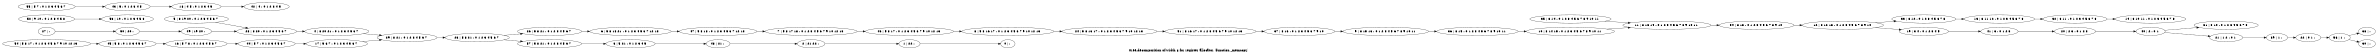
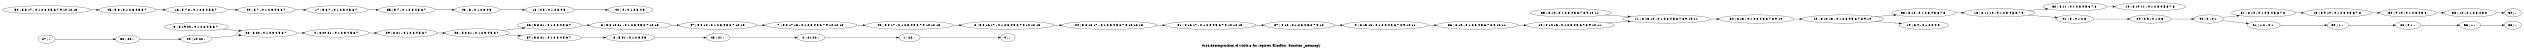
none -> (2338, 13)
(1963, 31) -> (2042, 16)
(371, 41) -> (372, 10)
(2353, 41) -> (2499, 13)
